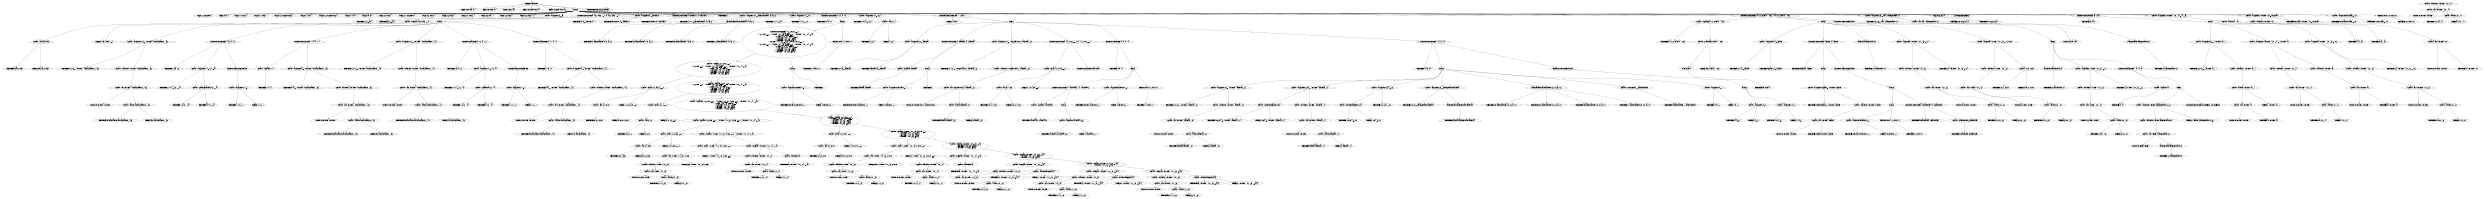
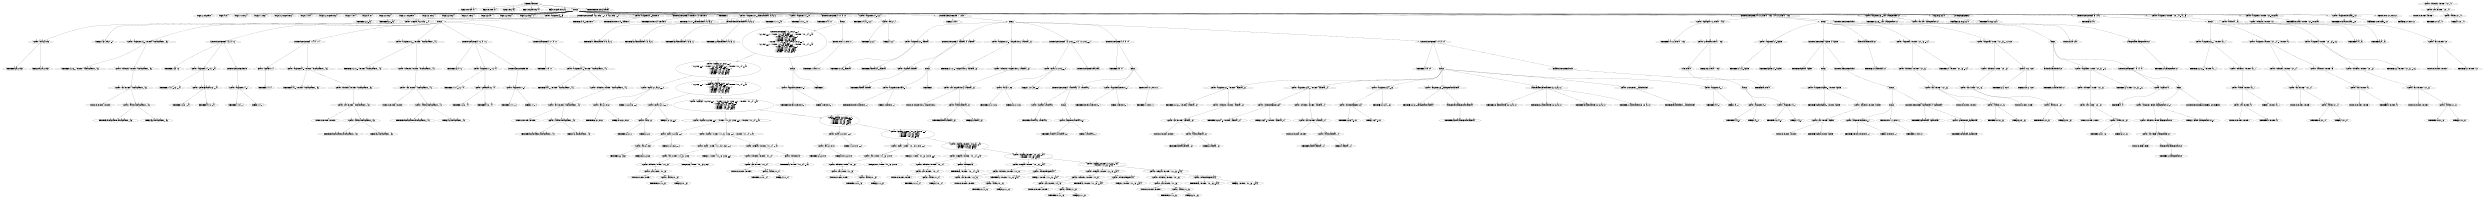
(1680, 105) -> (1680, 105)
